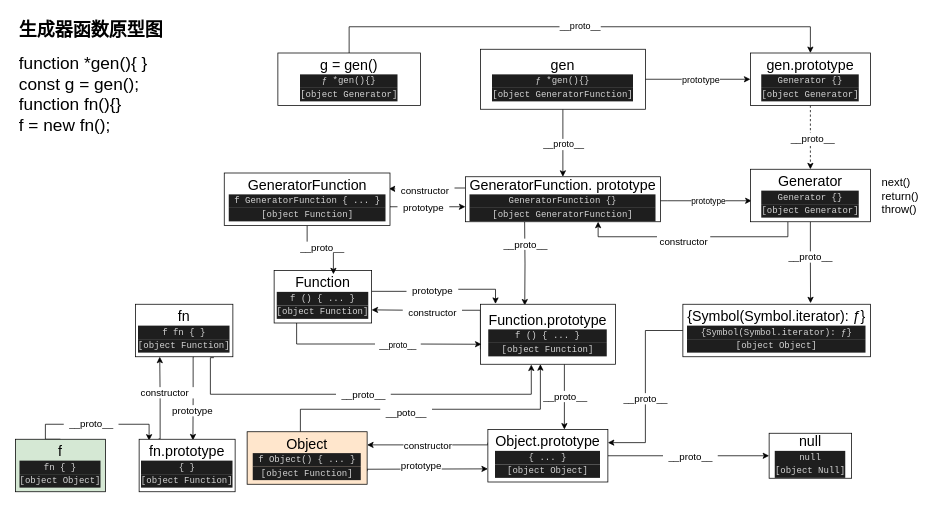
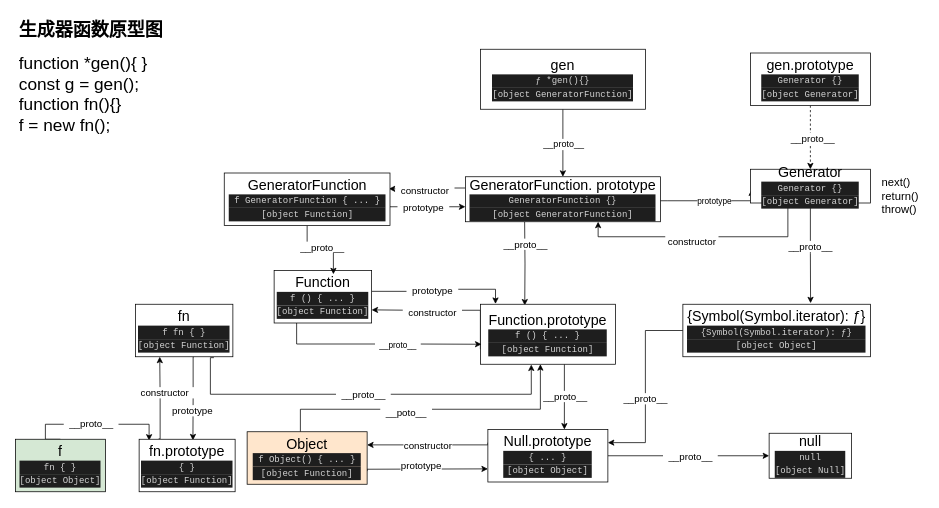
(715, 27) -> none
(349, 79) -> none
(695, 79) -> none
(810, 195) -> (810, 186)
(548, 456) -> (548, 456)
